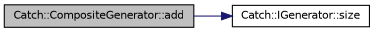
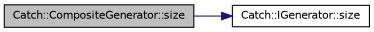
(99, 16) -> (99, 16)
